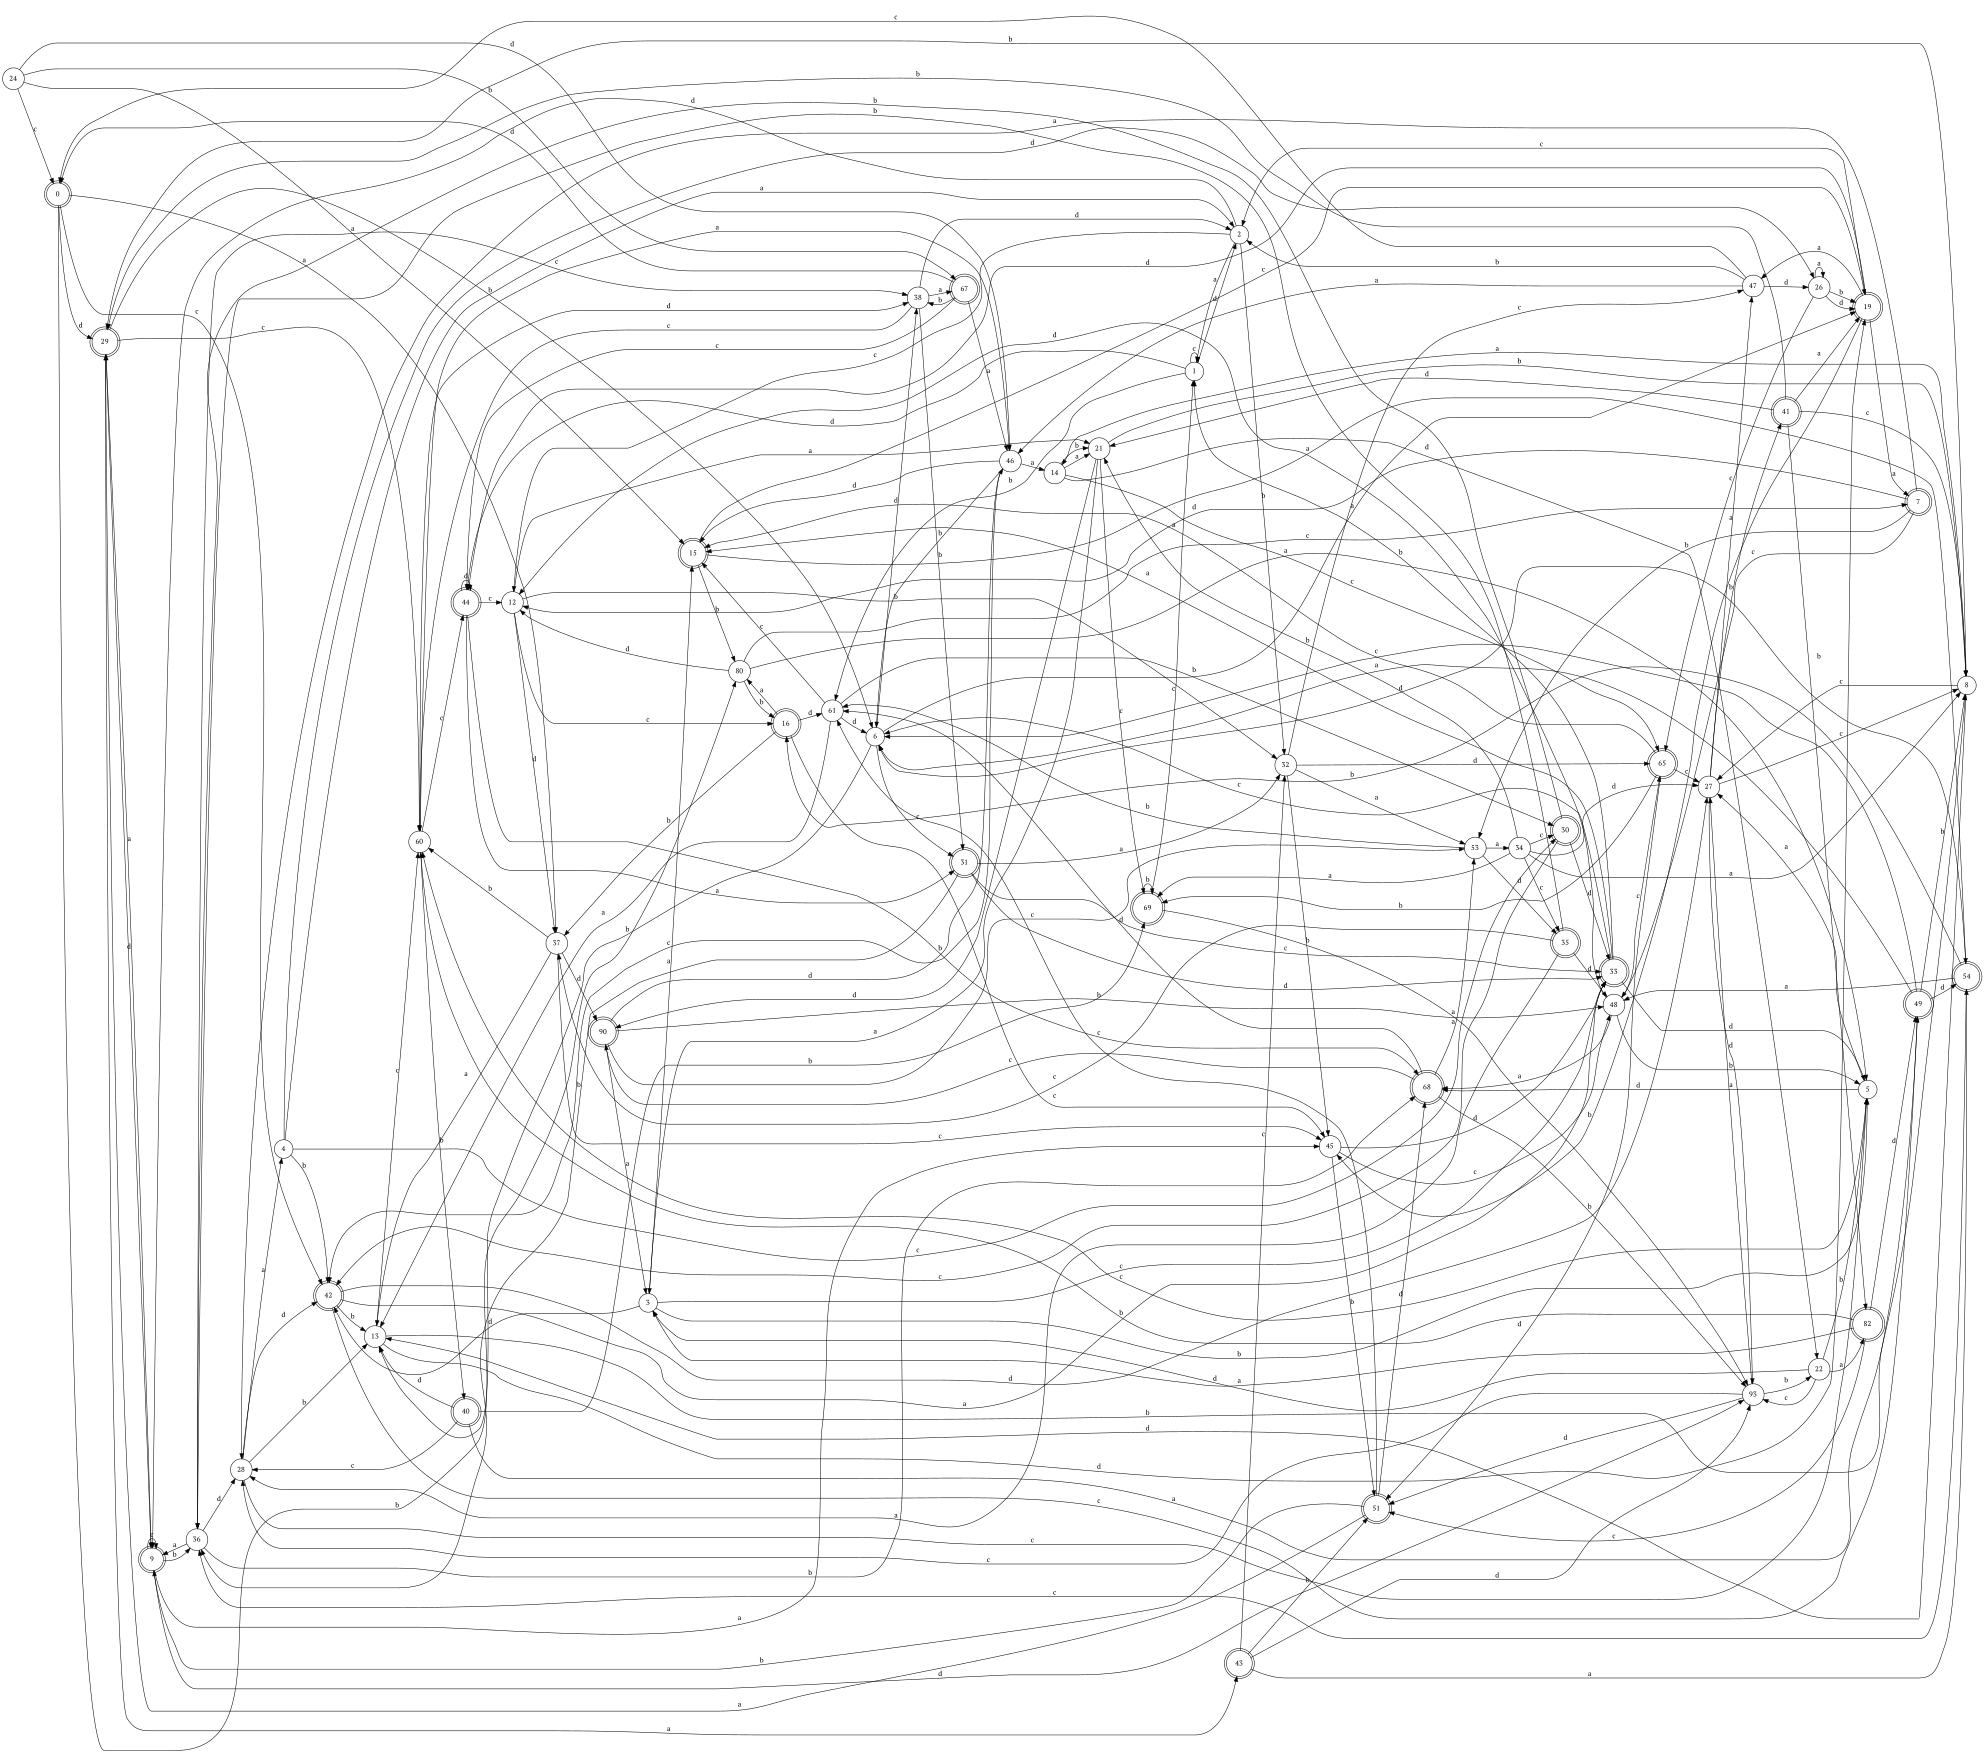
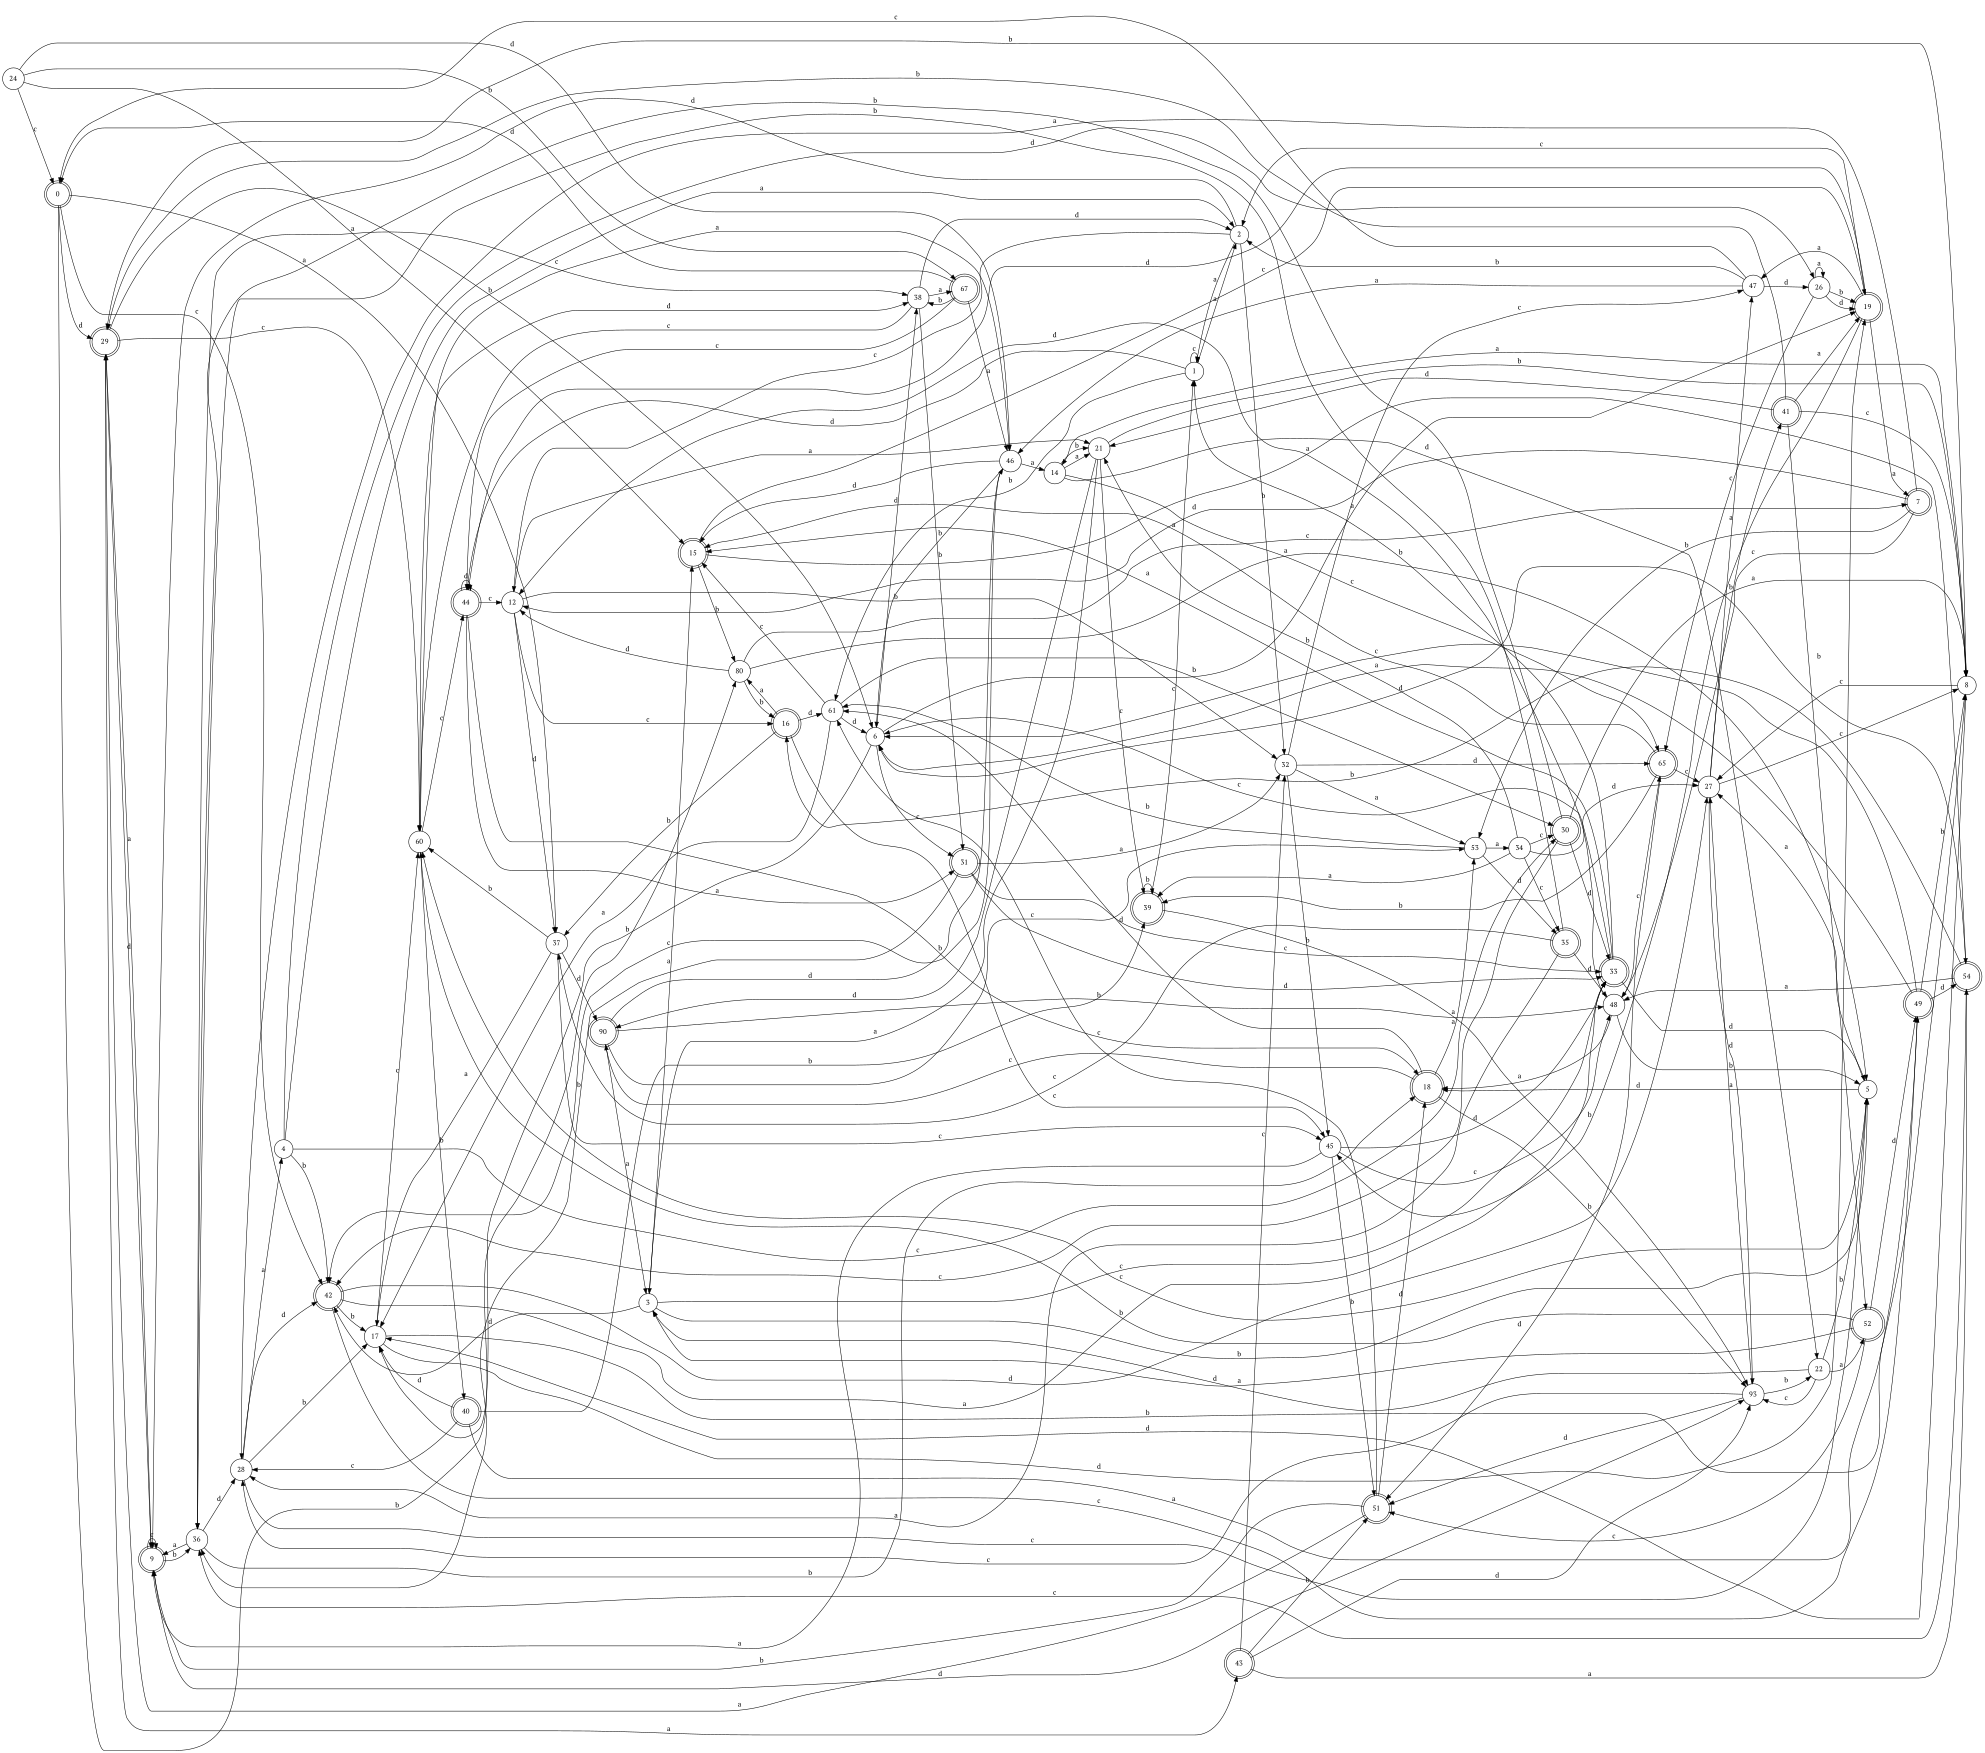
(1215, 299) -> (1215, 299)
(1779, 877) -> (1739, 589)
(1148, 908) -> (1148, 908)
(1427, 1087) -> (1427, 1087)
(1868, 1324) -> (1868, 1324)
(375, 1337) -> (375, 1337)
(820, 1514) -> (852, 1544)
